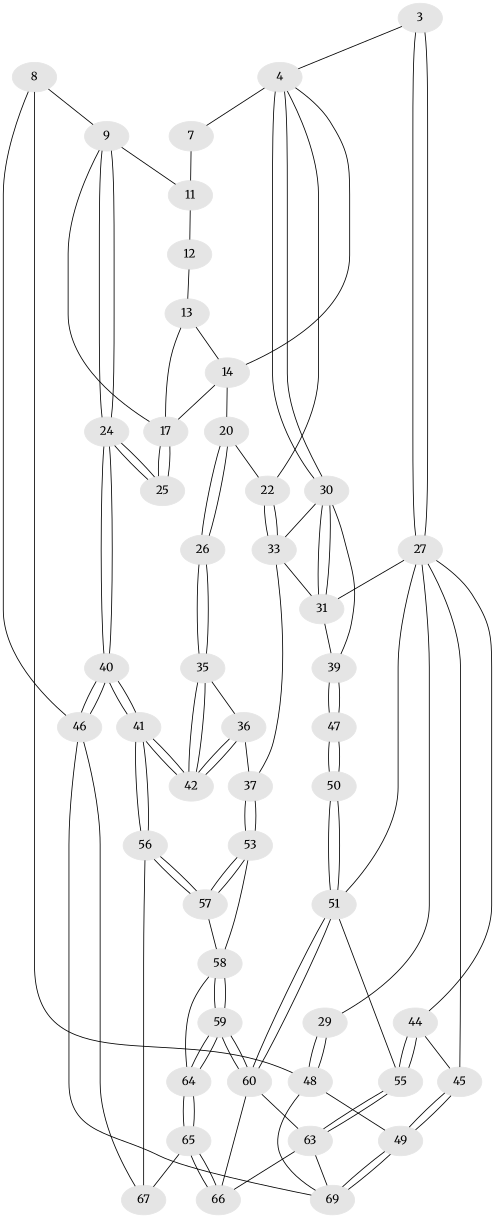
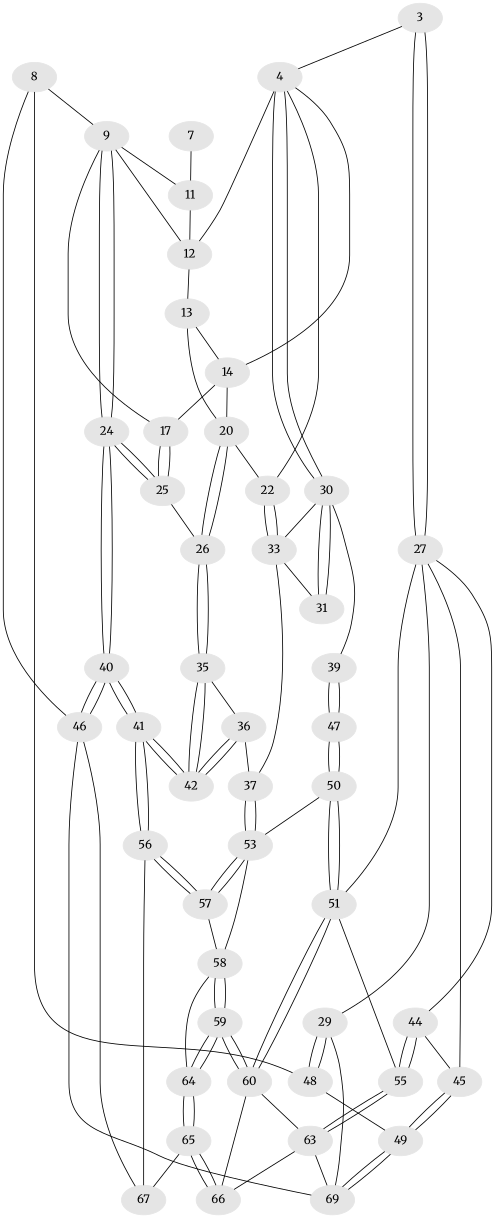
(235, 107) -> (240, 168)
none -> (148, 195)
(168, 371) -> (194, 376)
none -> (183, 520)
(371, 580) -> none
(328, 638) -> none
none -> (292, 816)
(278, 1147) -> (343, 1096)
